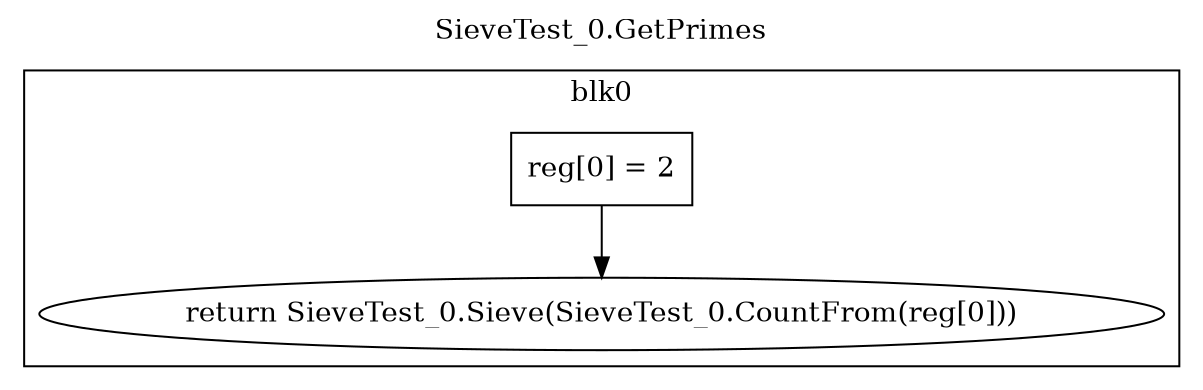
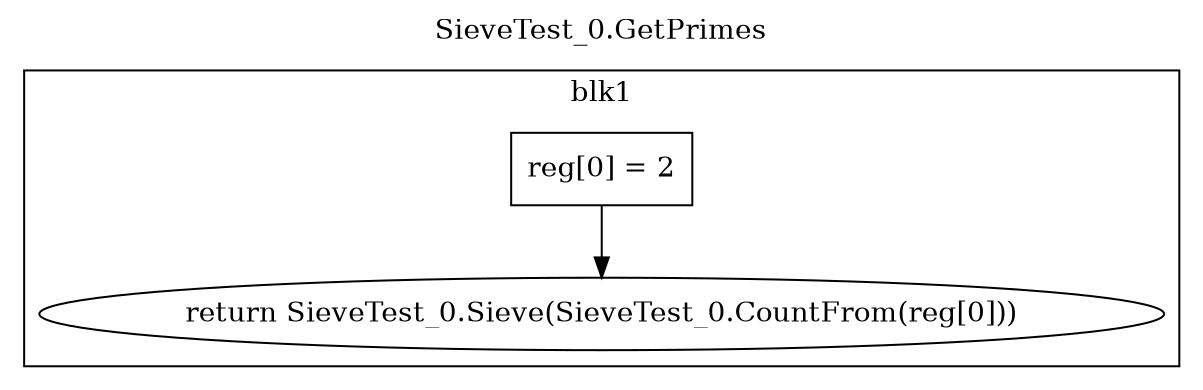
(602, 94) -> (602, 94)
